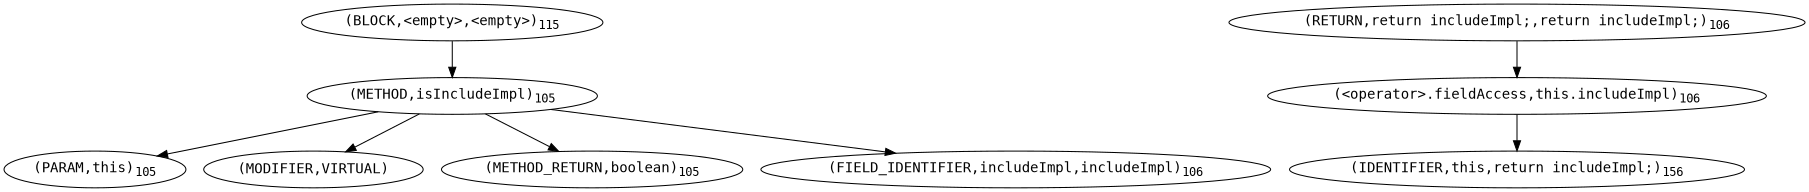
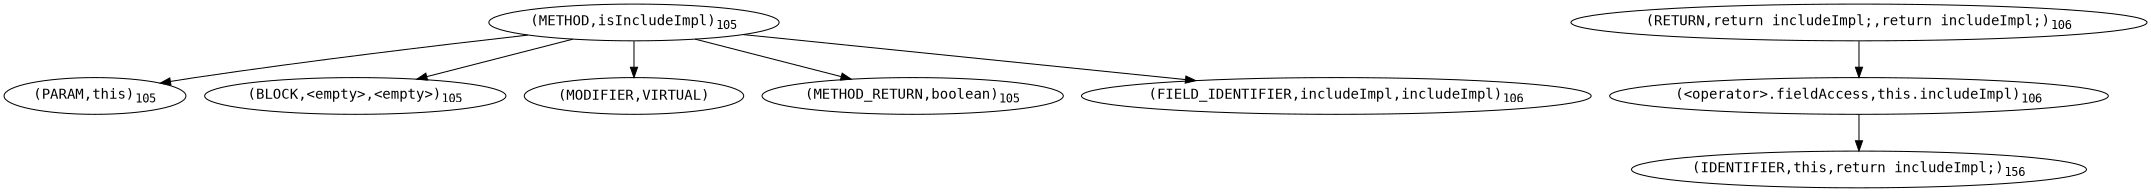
(549, 21) -> (452, 94)
(452, 54) -> (500, 58)
